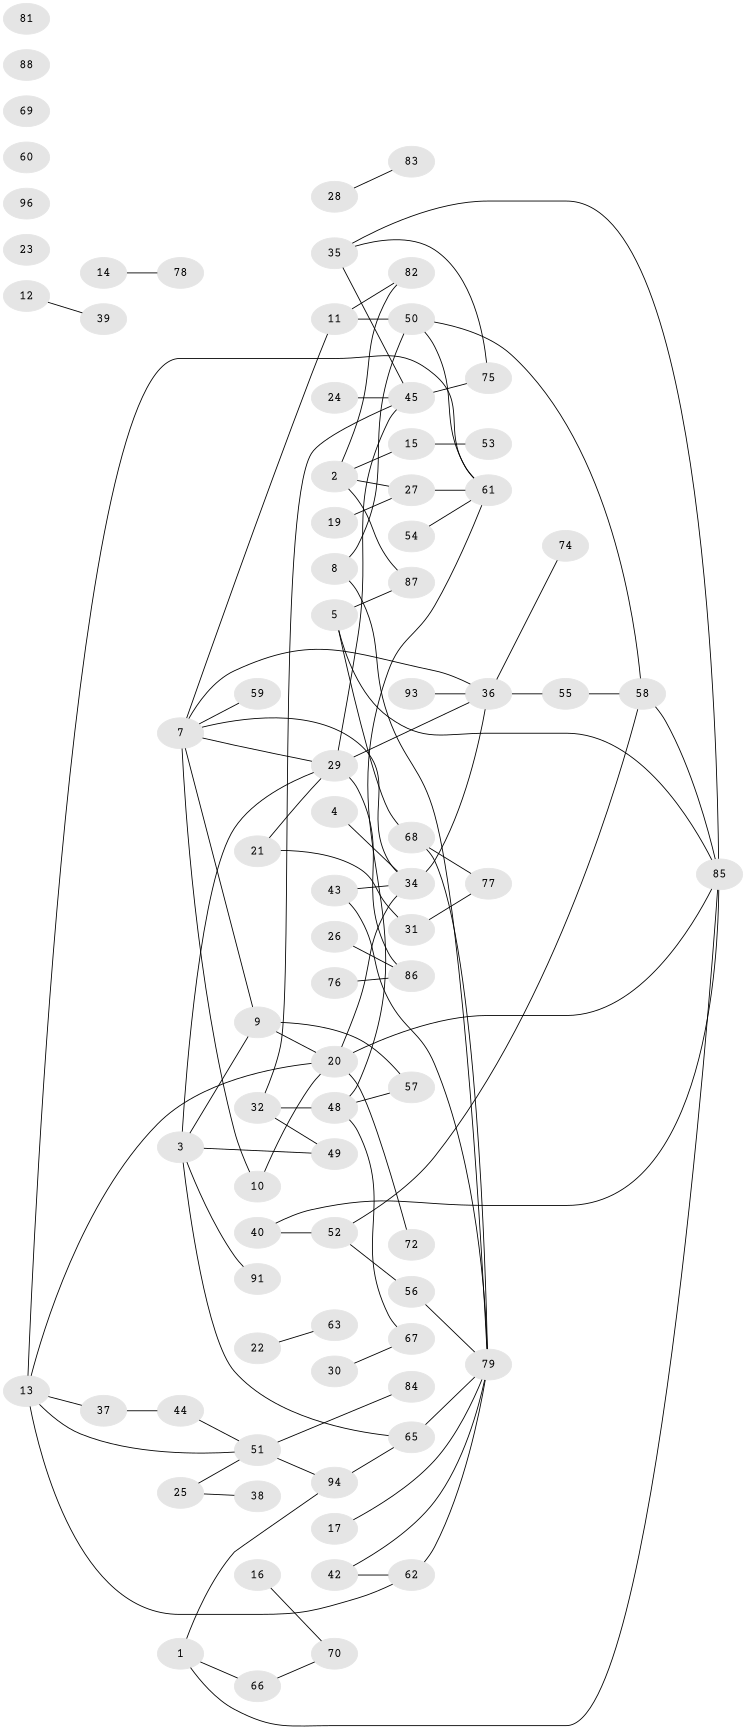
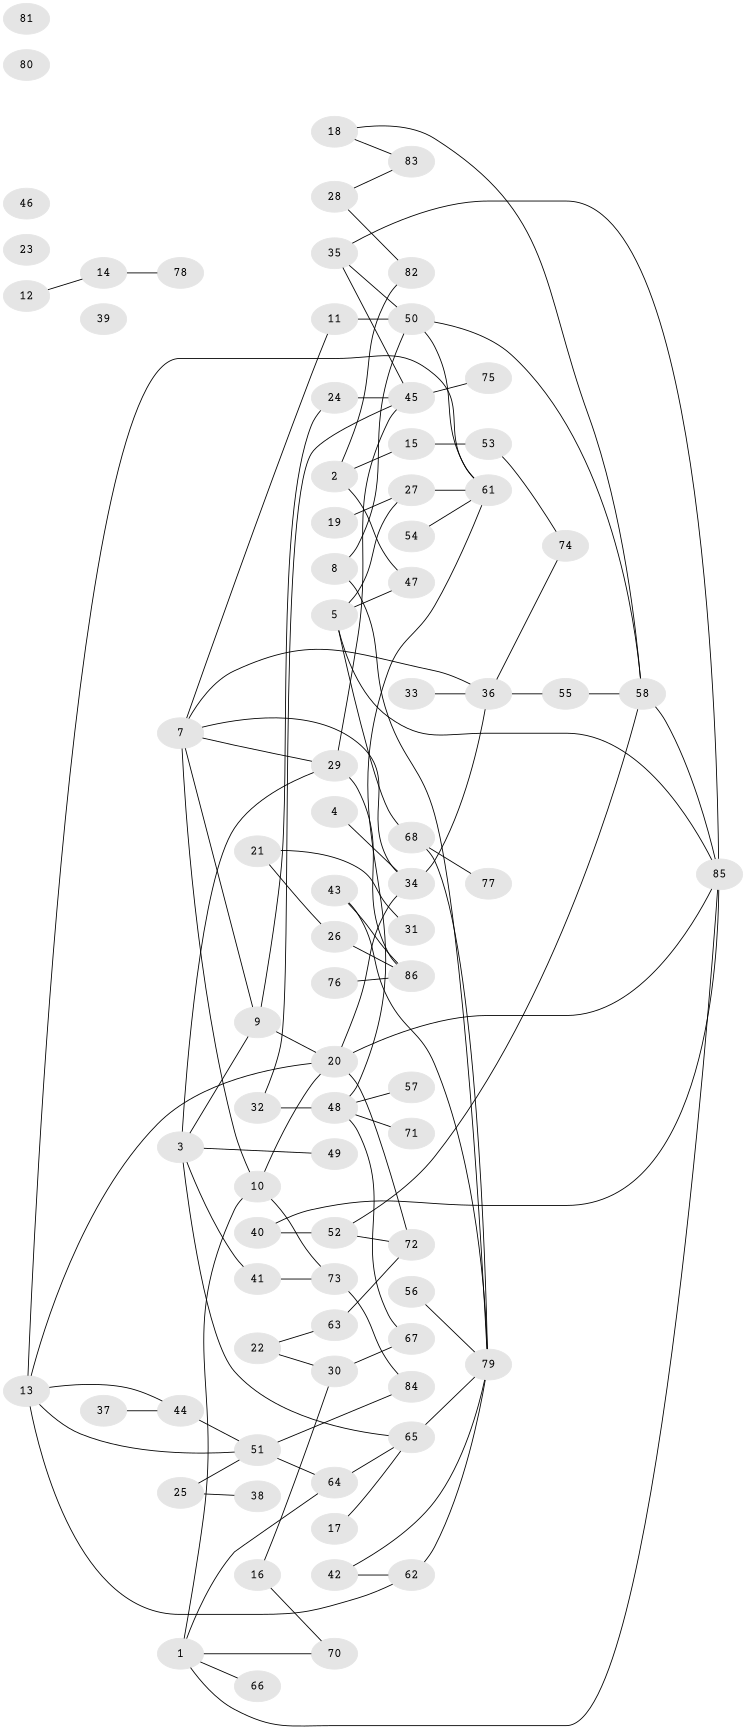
(27, 65) -> (27, 65)
(27, 111) -> none
none -> (335, 132)
(27, 157) -> none
(27, 204) -> (27, 204)
(451, 265) -> (373, 286)
(373, 296) -> (376, 237)
(65, 308) -> (65, 284)
(373, 483) -> (373, 553)
none -> (531, 493)
(412, 583) -> (412, 583)
(258, 694) -> none
(412, 694) -> (412, 694)
(403, 734) -> none
(295, 808) -> (295, 895)
(368, 888) -> (373, 933)
(444, 911) -> none
(340, 1032) -> (286, 707)
(296, 1131) -> none
none -> (412, 1134)
(367, 1258) -> (378, 1240)
(258, 1279) -> (258, 1279)
none -> (335, 1279)
none -> (372, 1286)
none -> (296, 1360)
(65, 1401) -> (107, 1385)
none -> (207, 1416)
(432, 1463) -> (375, 1484)
none -> (298, 1474)
(335, 1483) -> (335, 1483)
(296, 1670) -> (258, 1654)
